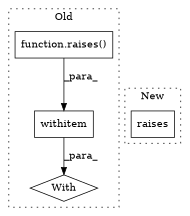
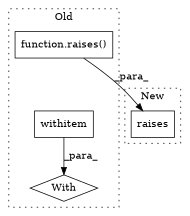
(64, 81) -> (112, 80)
